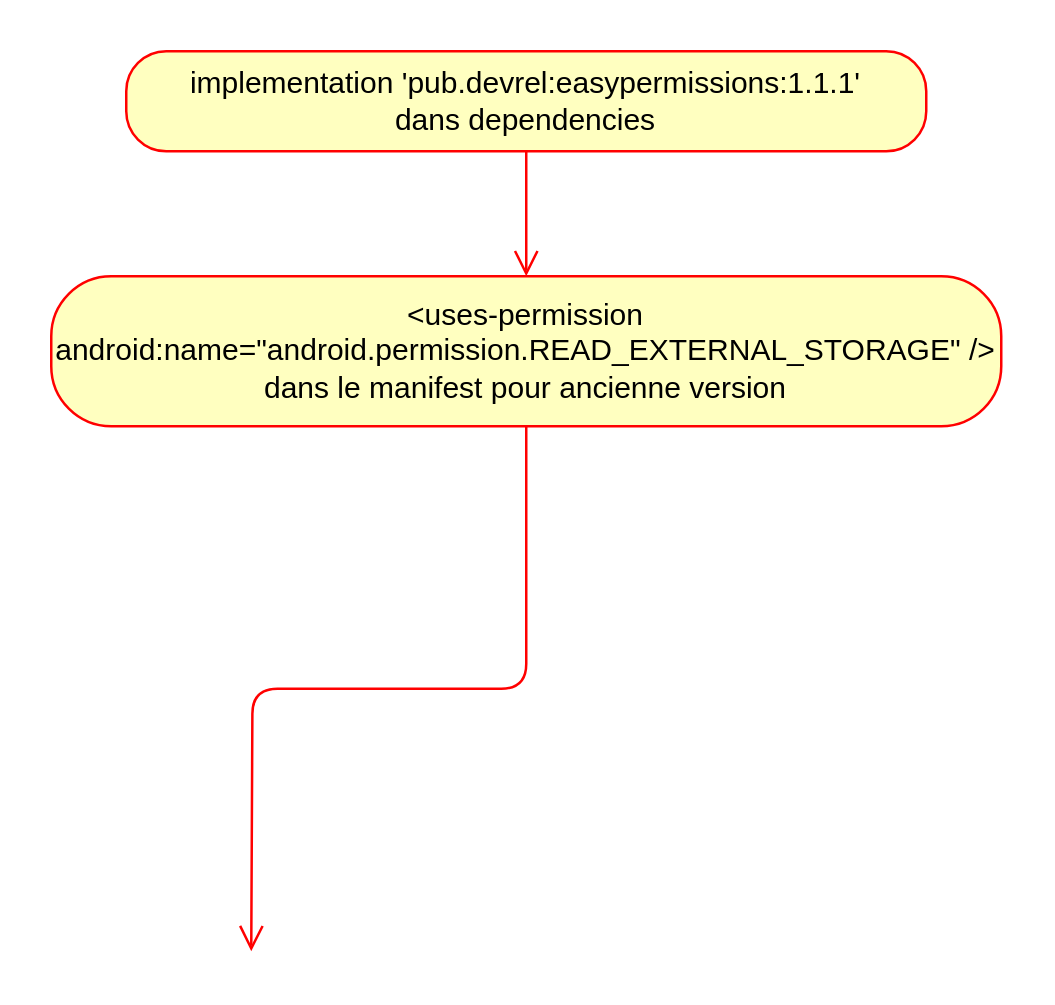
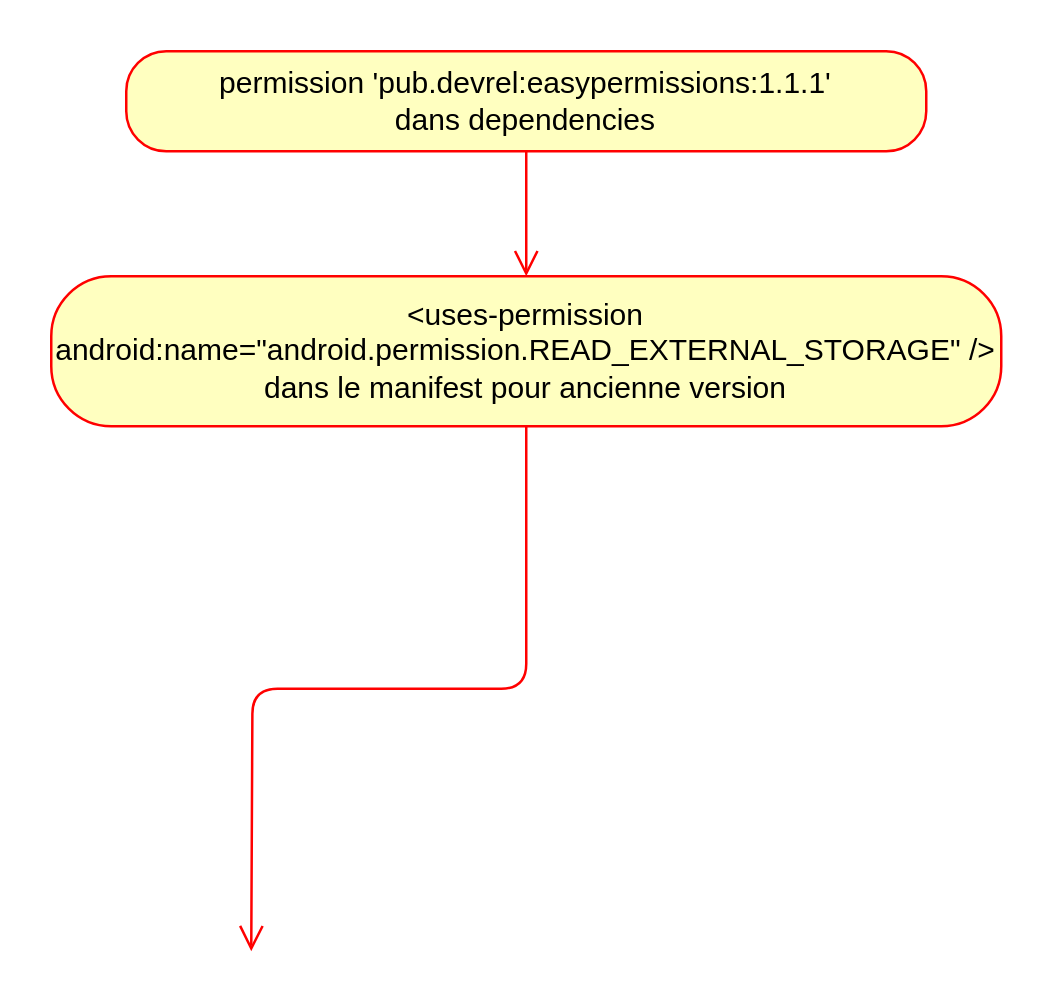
(526, 101) -> (526, 101)
